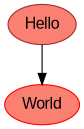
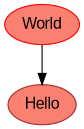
(42, 59) -> (42, 59)
